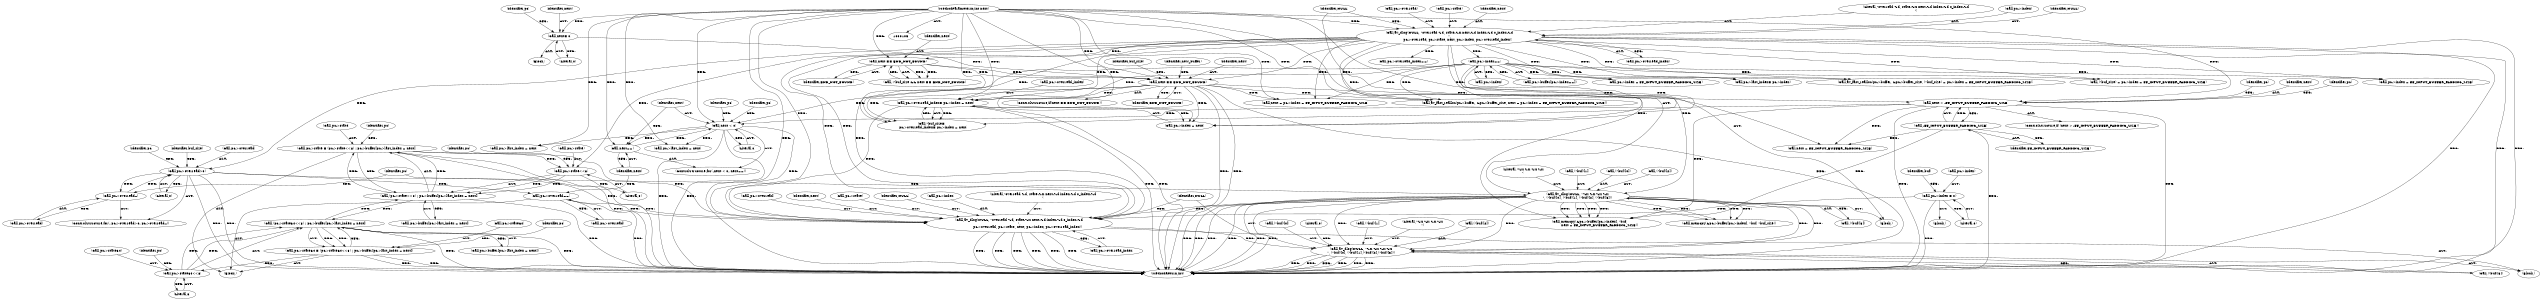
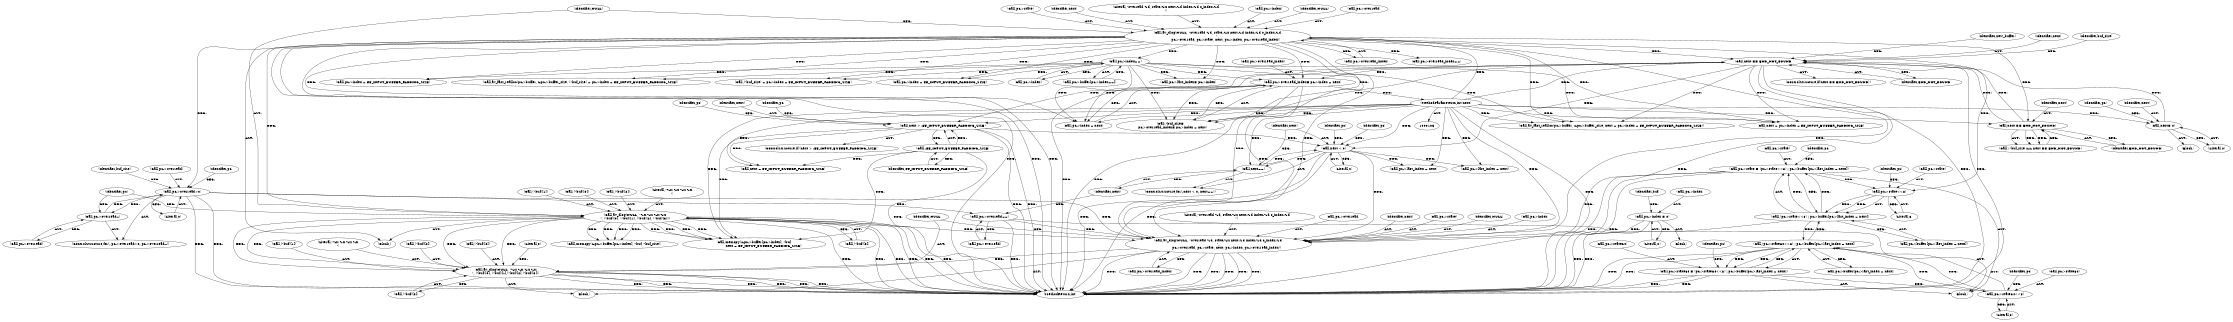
(990, 64) -> (1375, 93)
